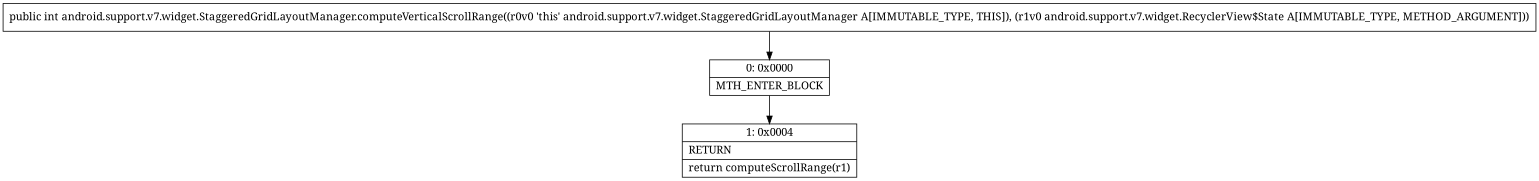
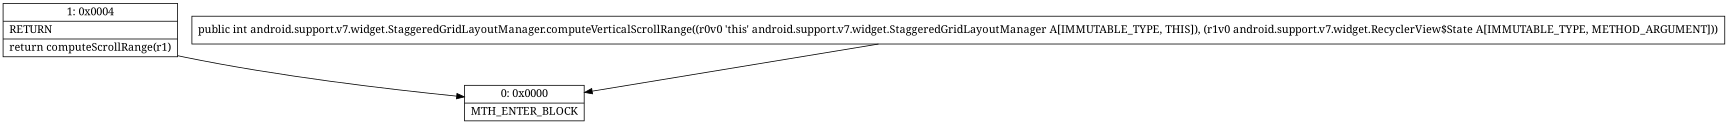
(770, 106) -> (317, 79)
